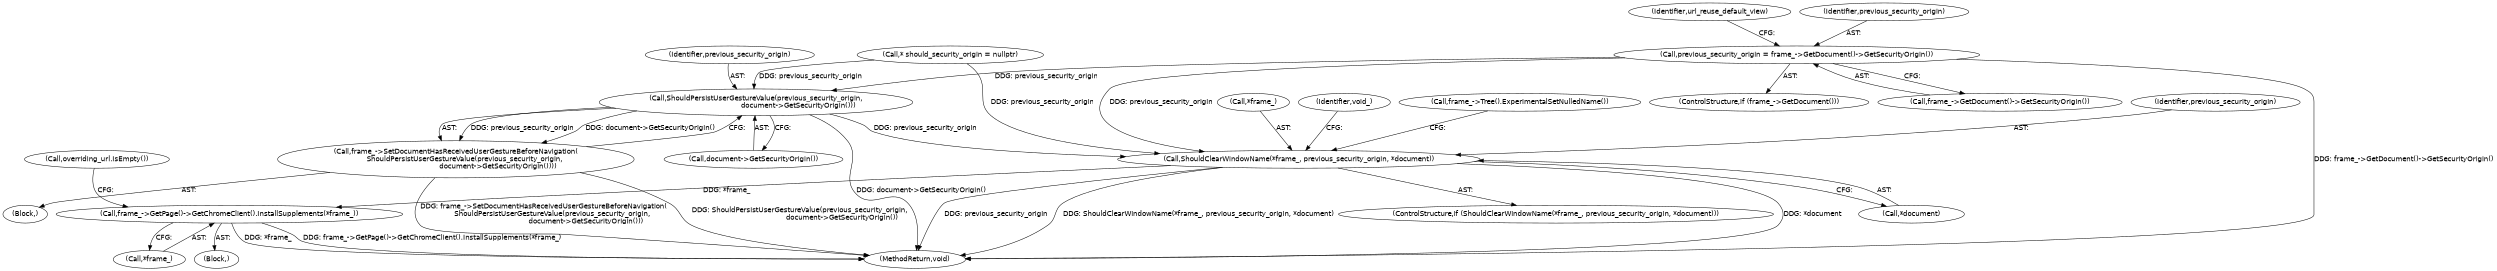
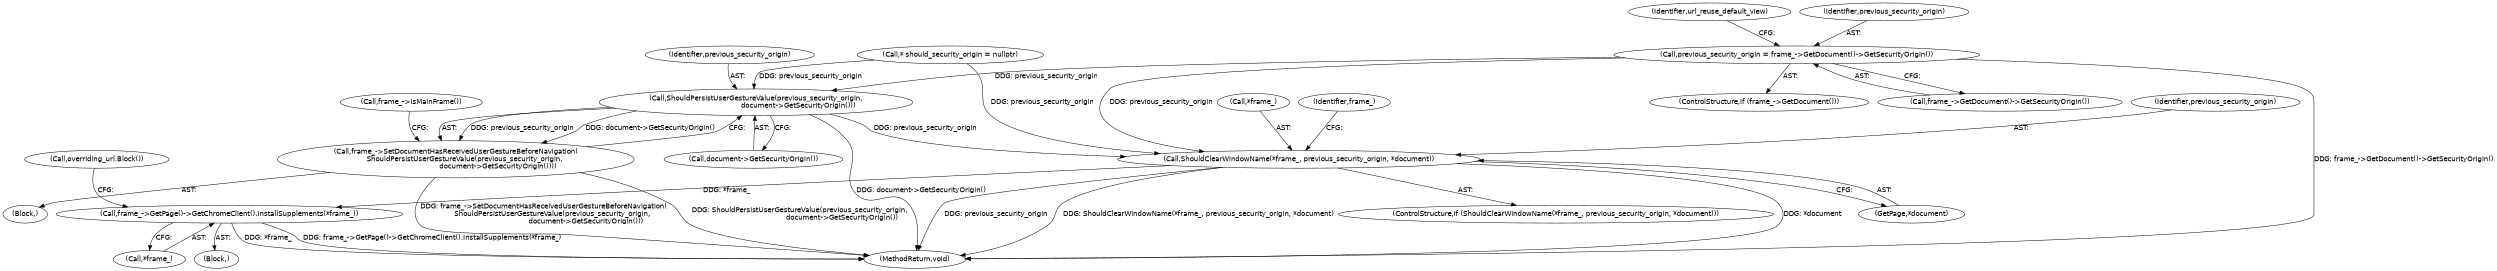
none -> (411, 102)
(1344, 102) -> (1344, 102)
(1520, 102) -> none
(97, 159) -> (97, 159)
(1911, 214) -> (1911, 214)
